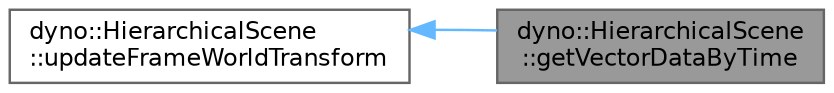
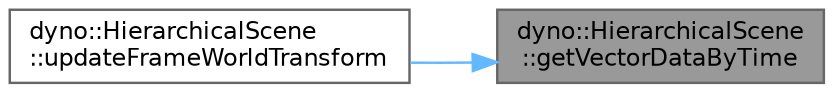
(466, 30) -> (441, 63)
